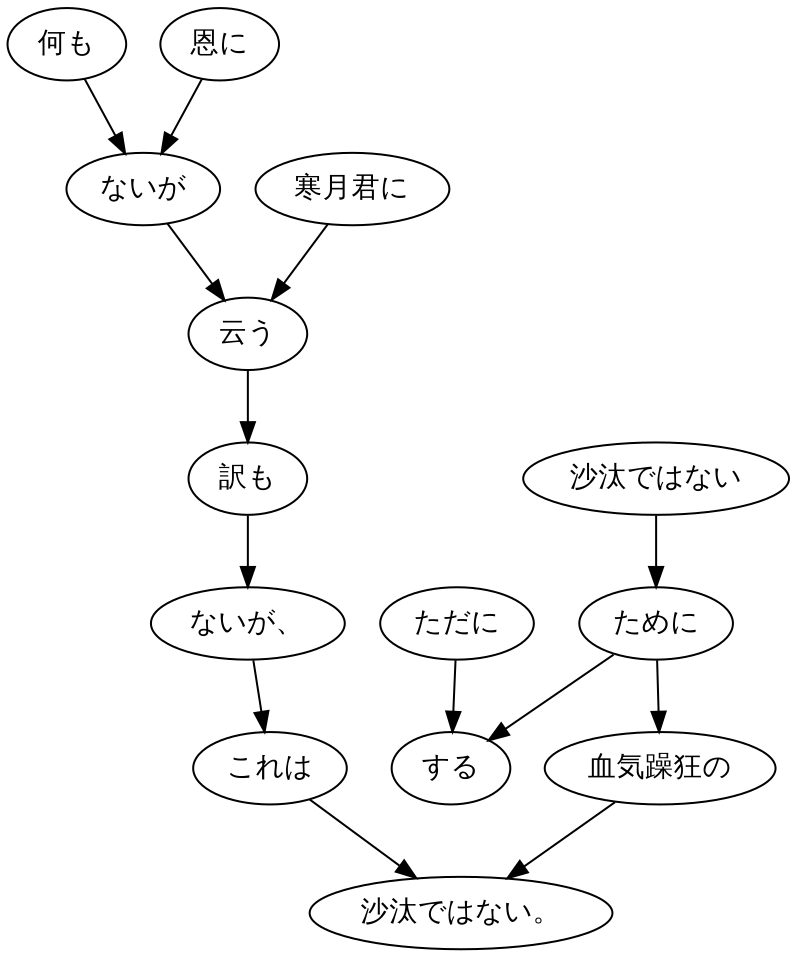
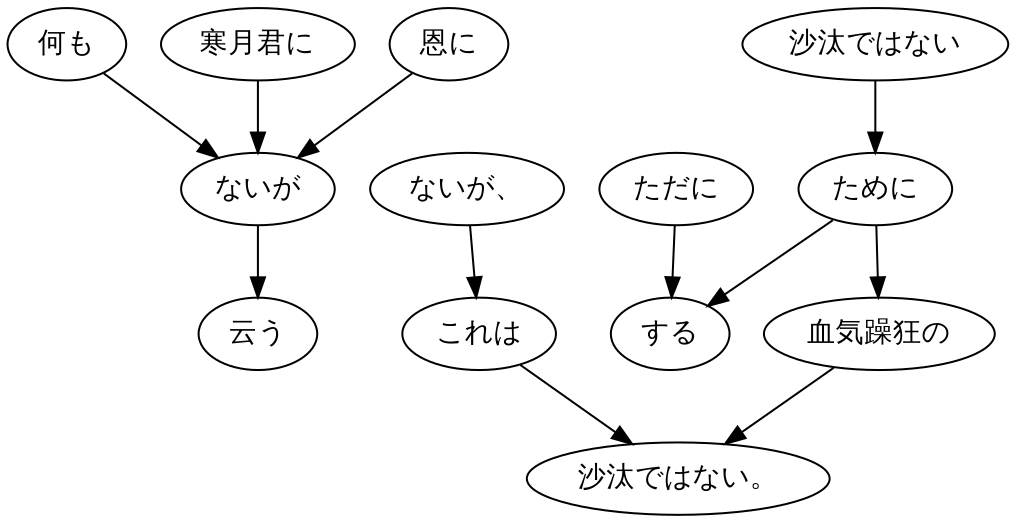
(306, 254) -> (258, 107)
(248, 479) -> none
